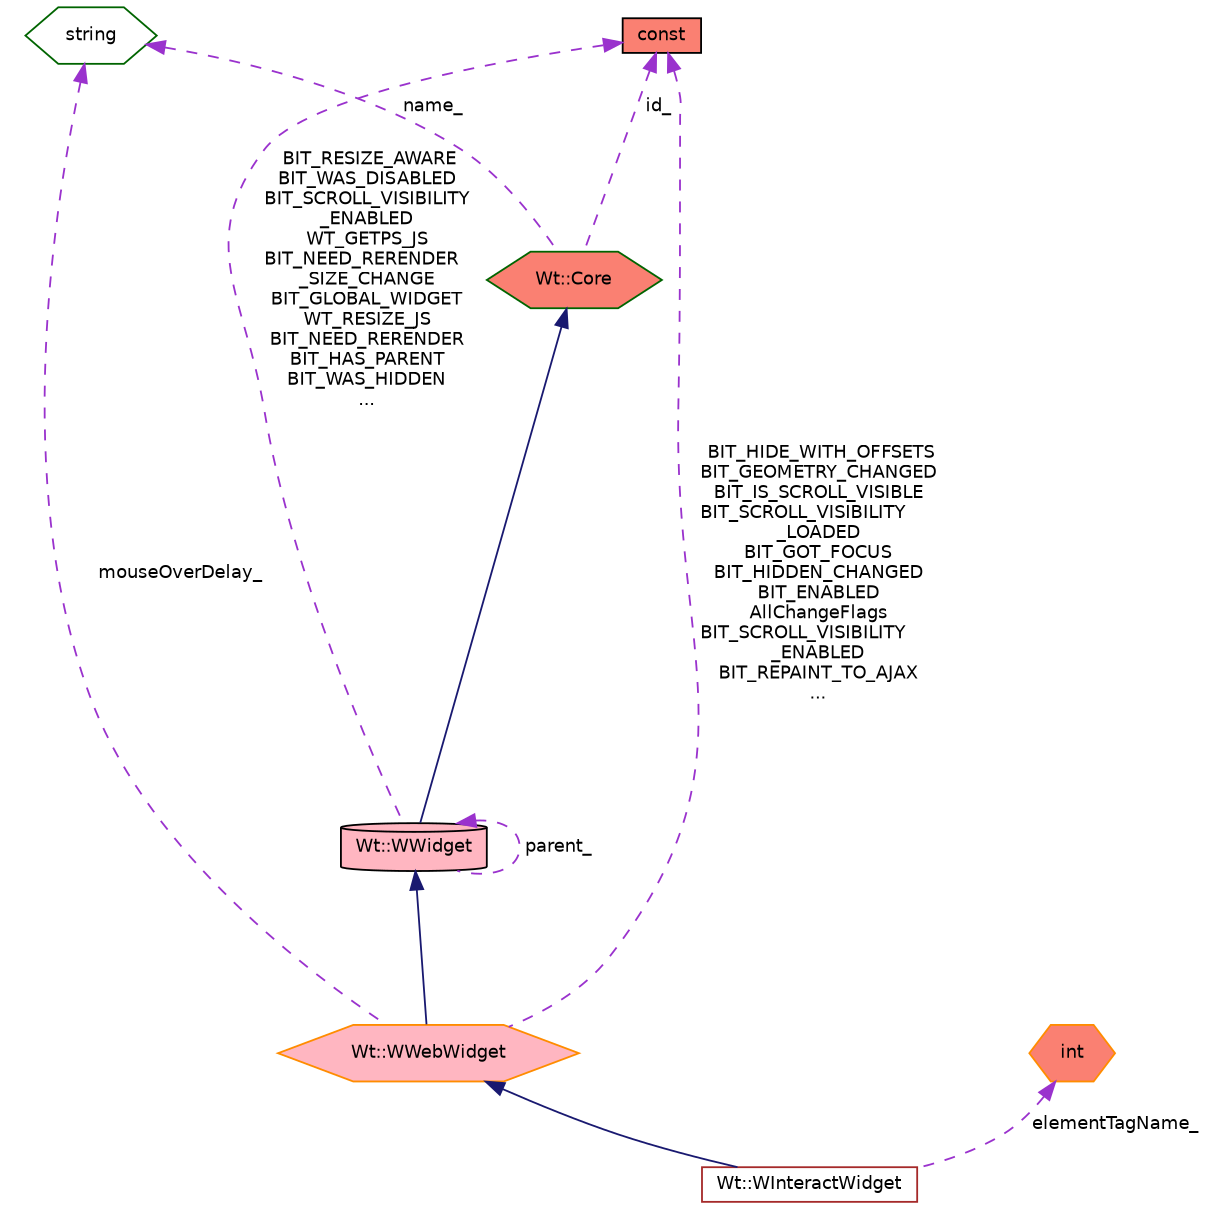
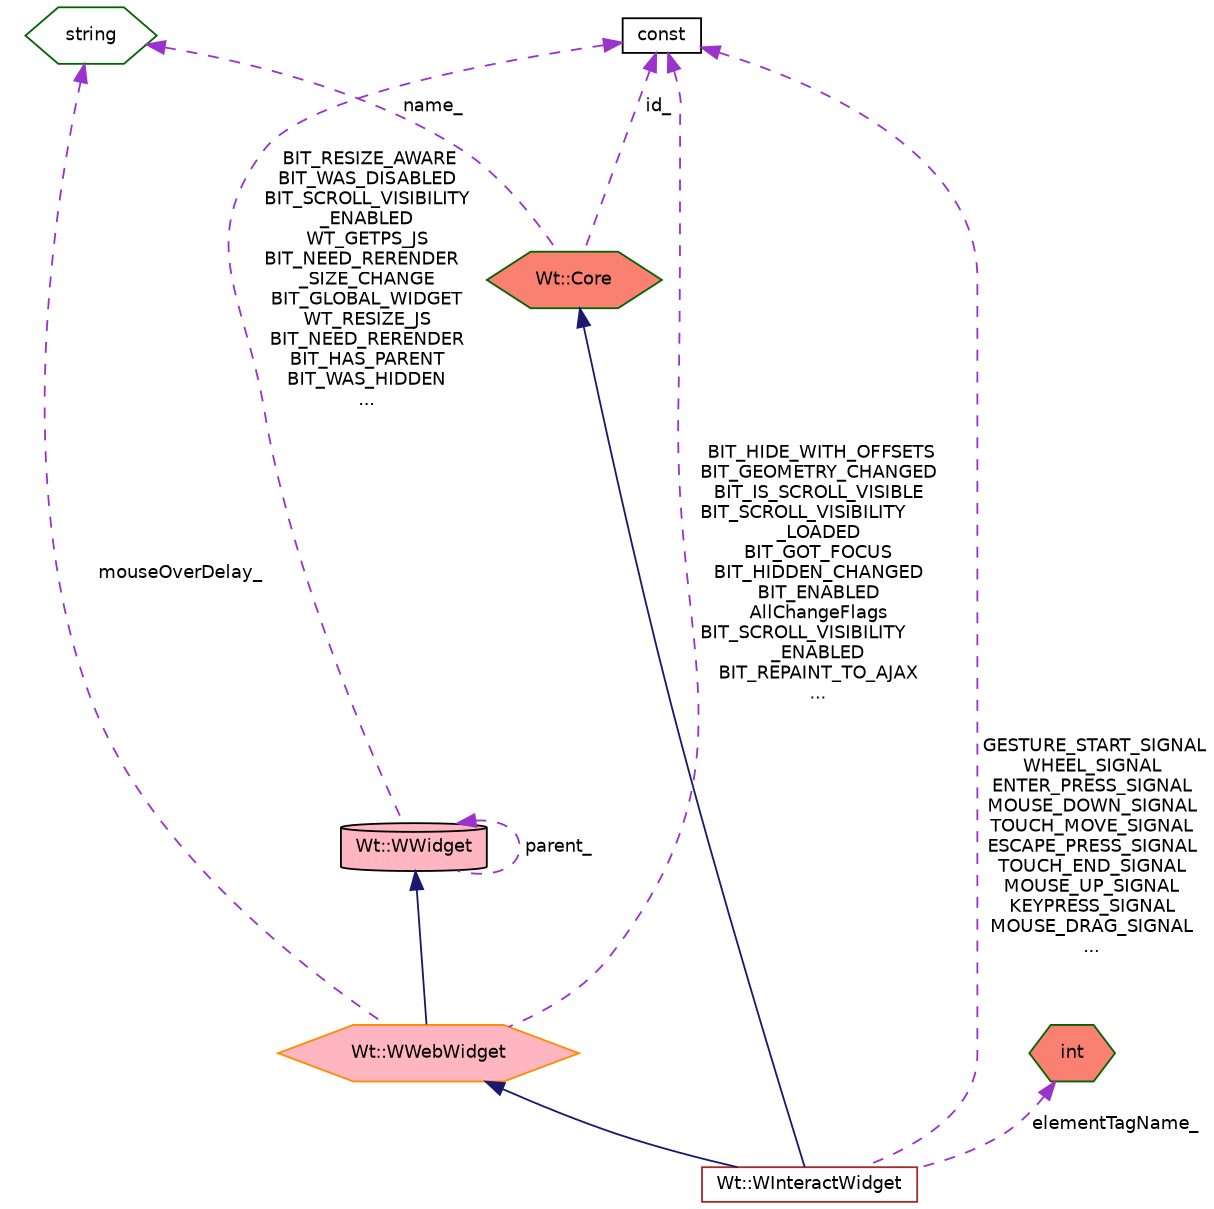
(662, 36) -> (662, 36)
none -> (977, 569)
(491, 575) -> (683, 750)
(1072, 1053) -> (1072, 1053)
